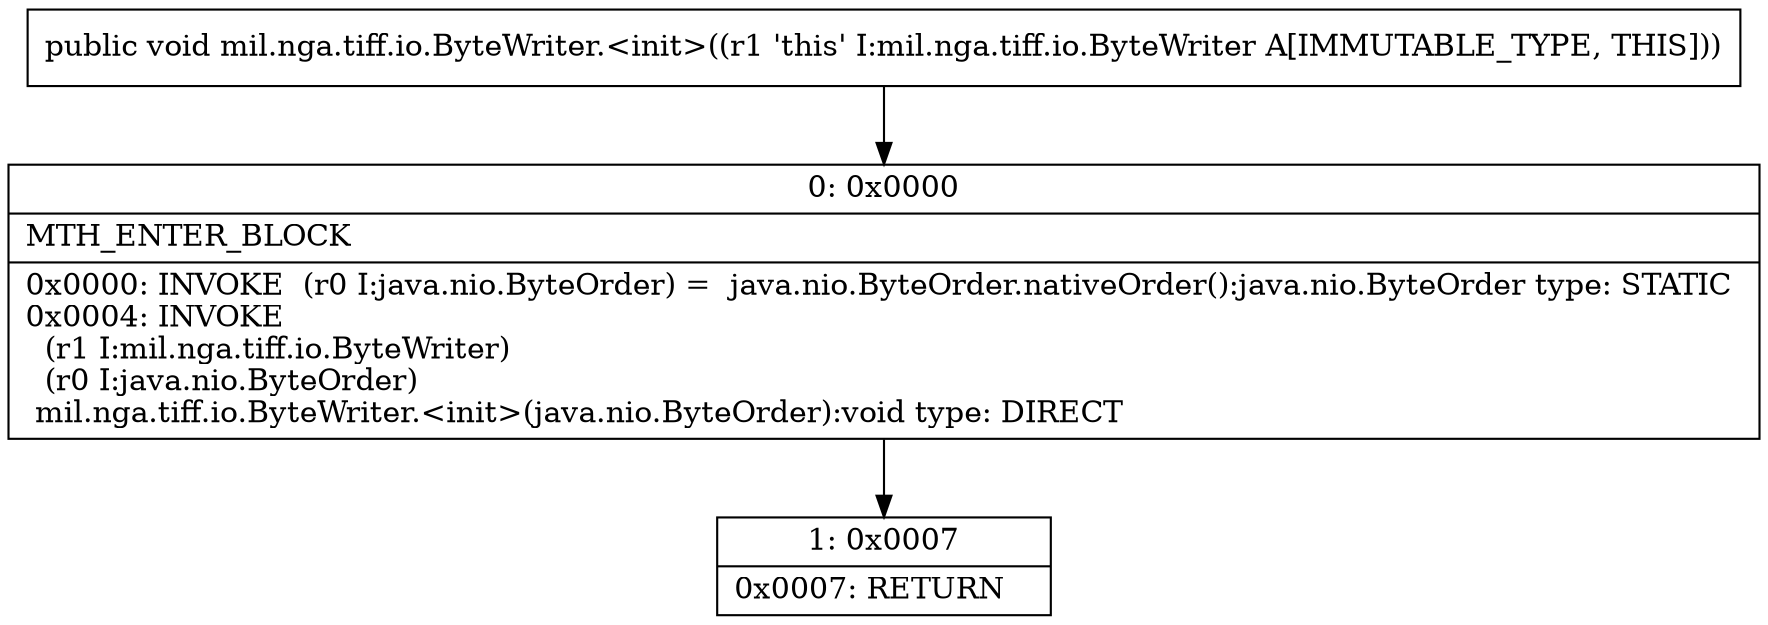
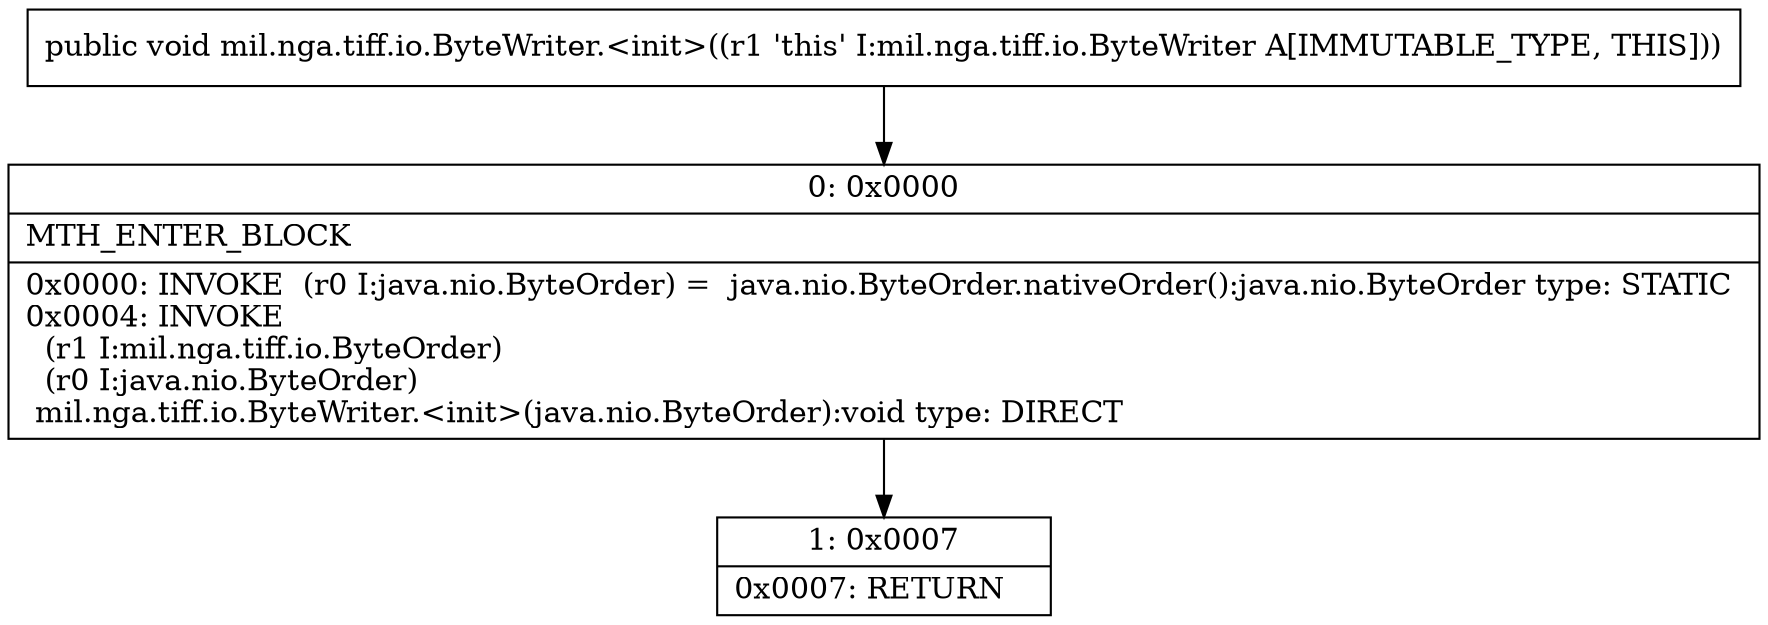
(269, 350) -> (265, 350)
